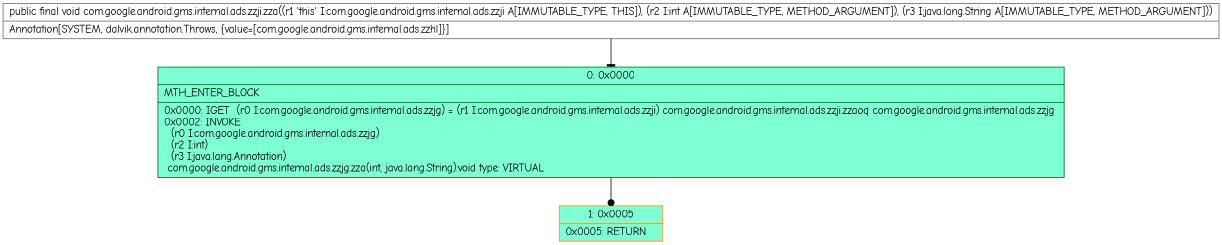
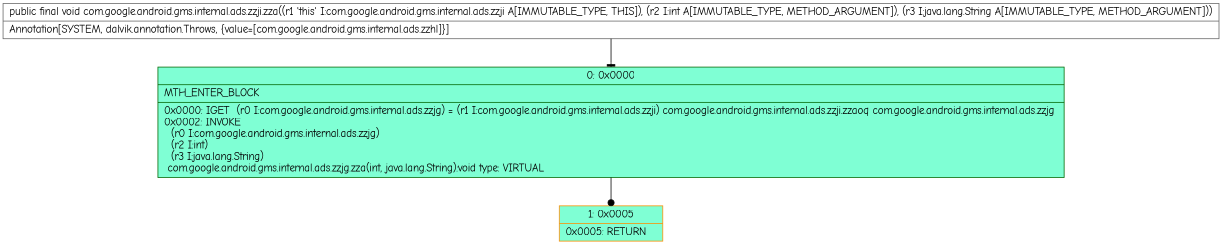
(225, 157) -> (214, 157)
